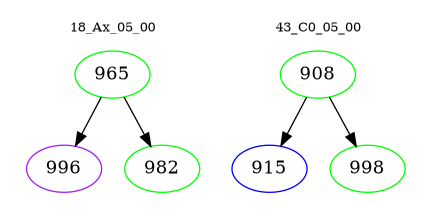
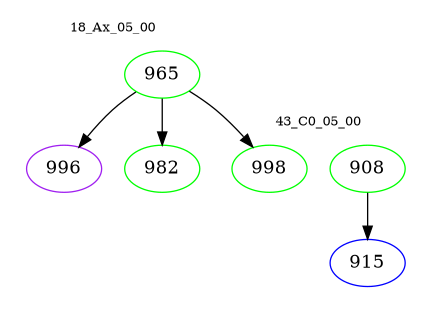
(340, 116) -> (230, 123)
